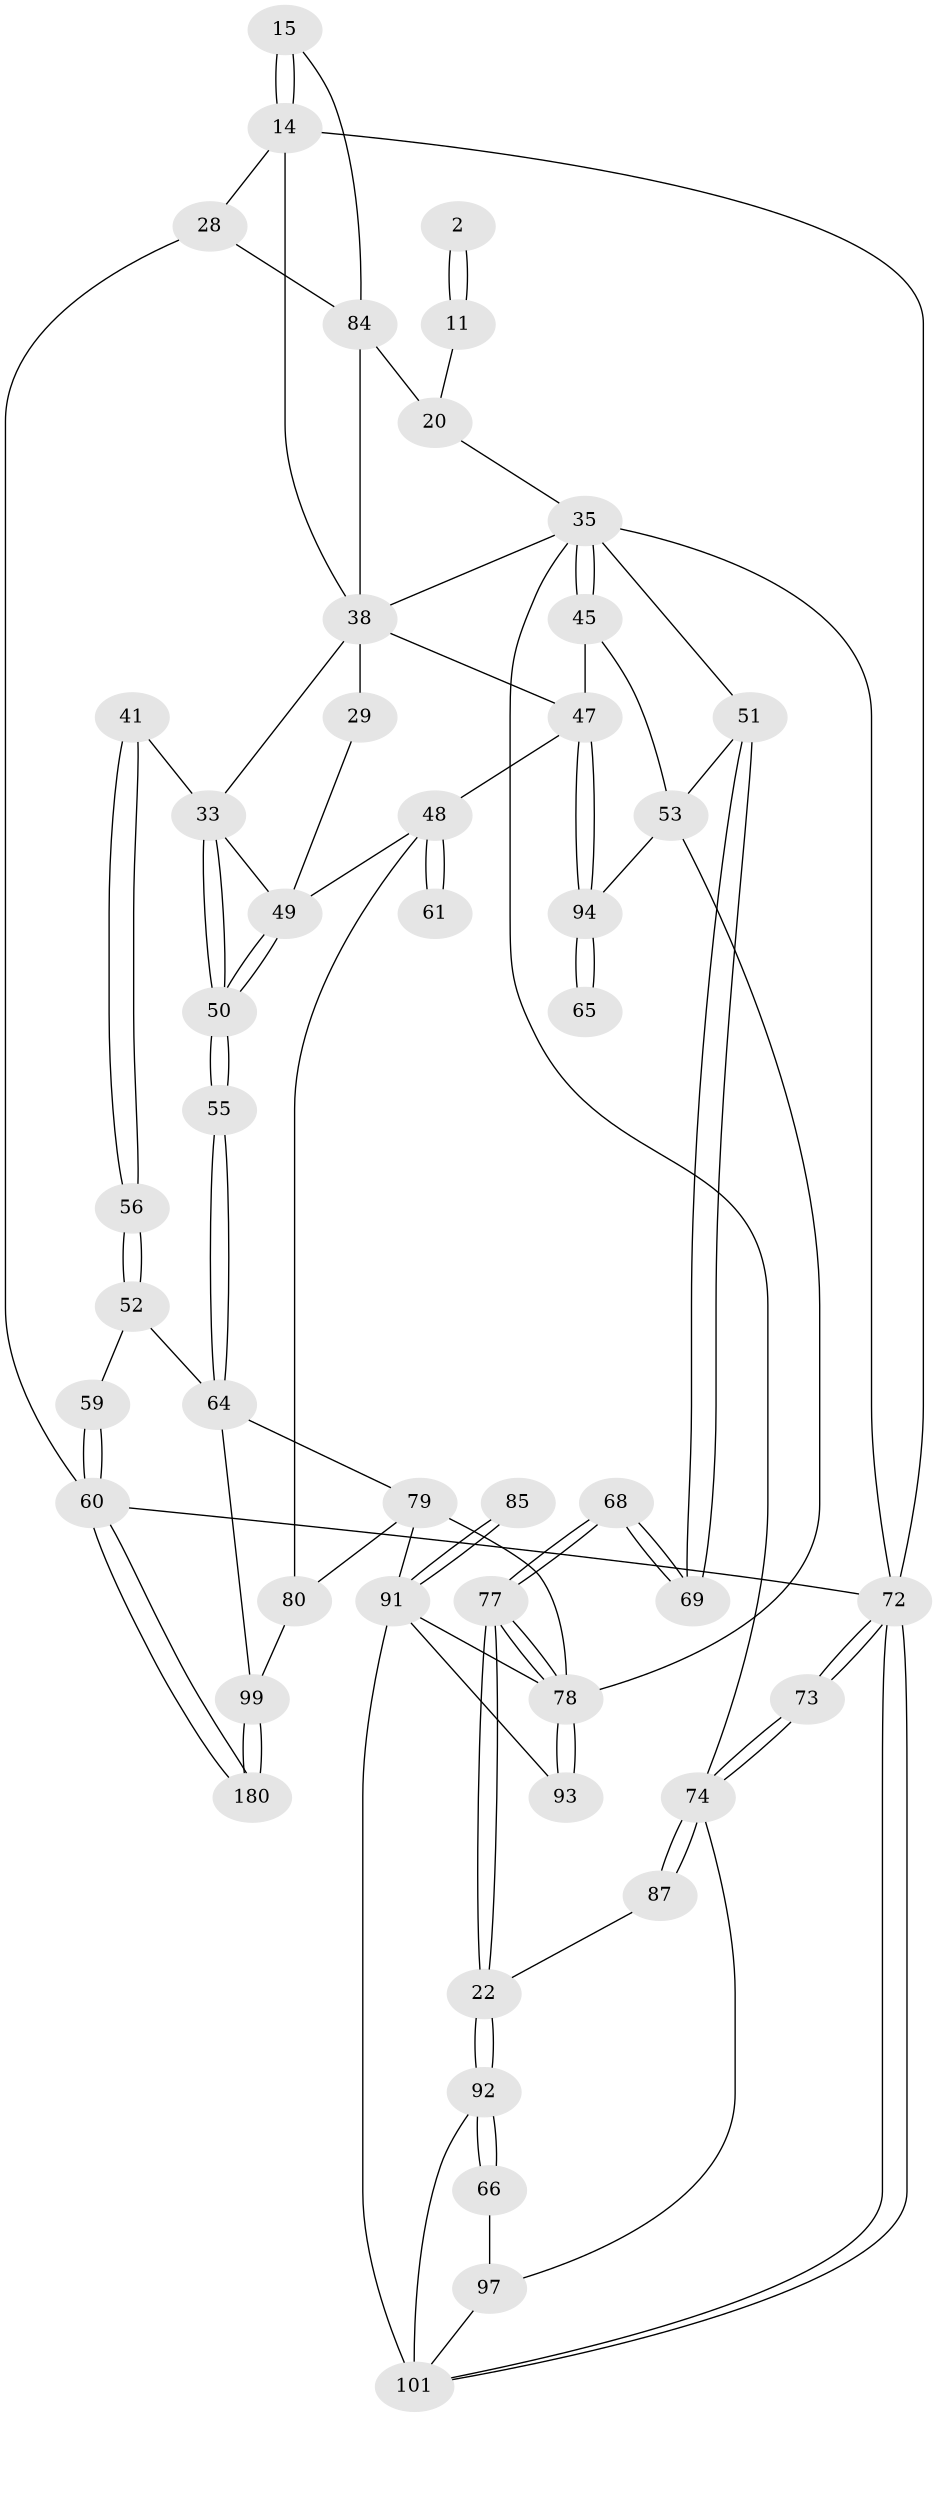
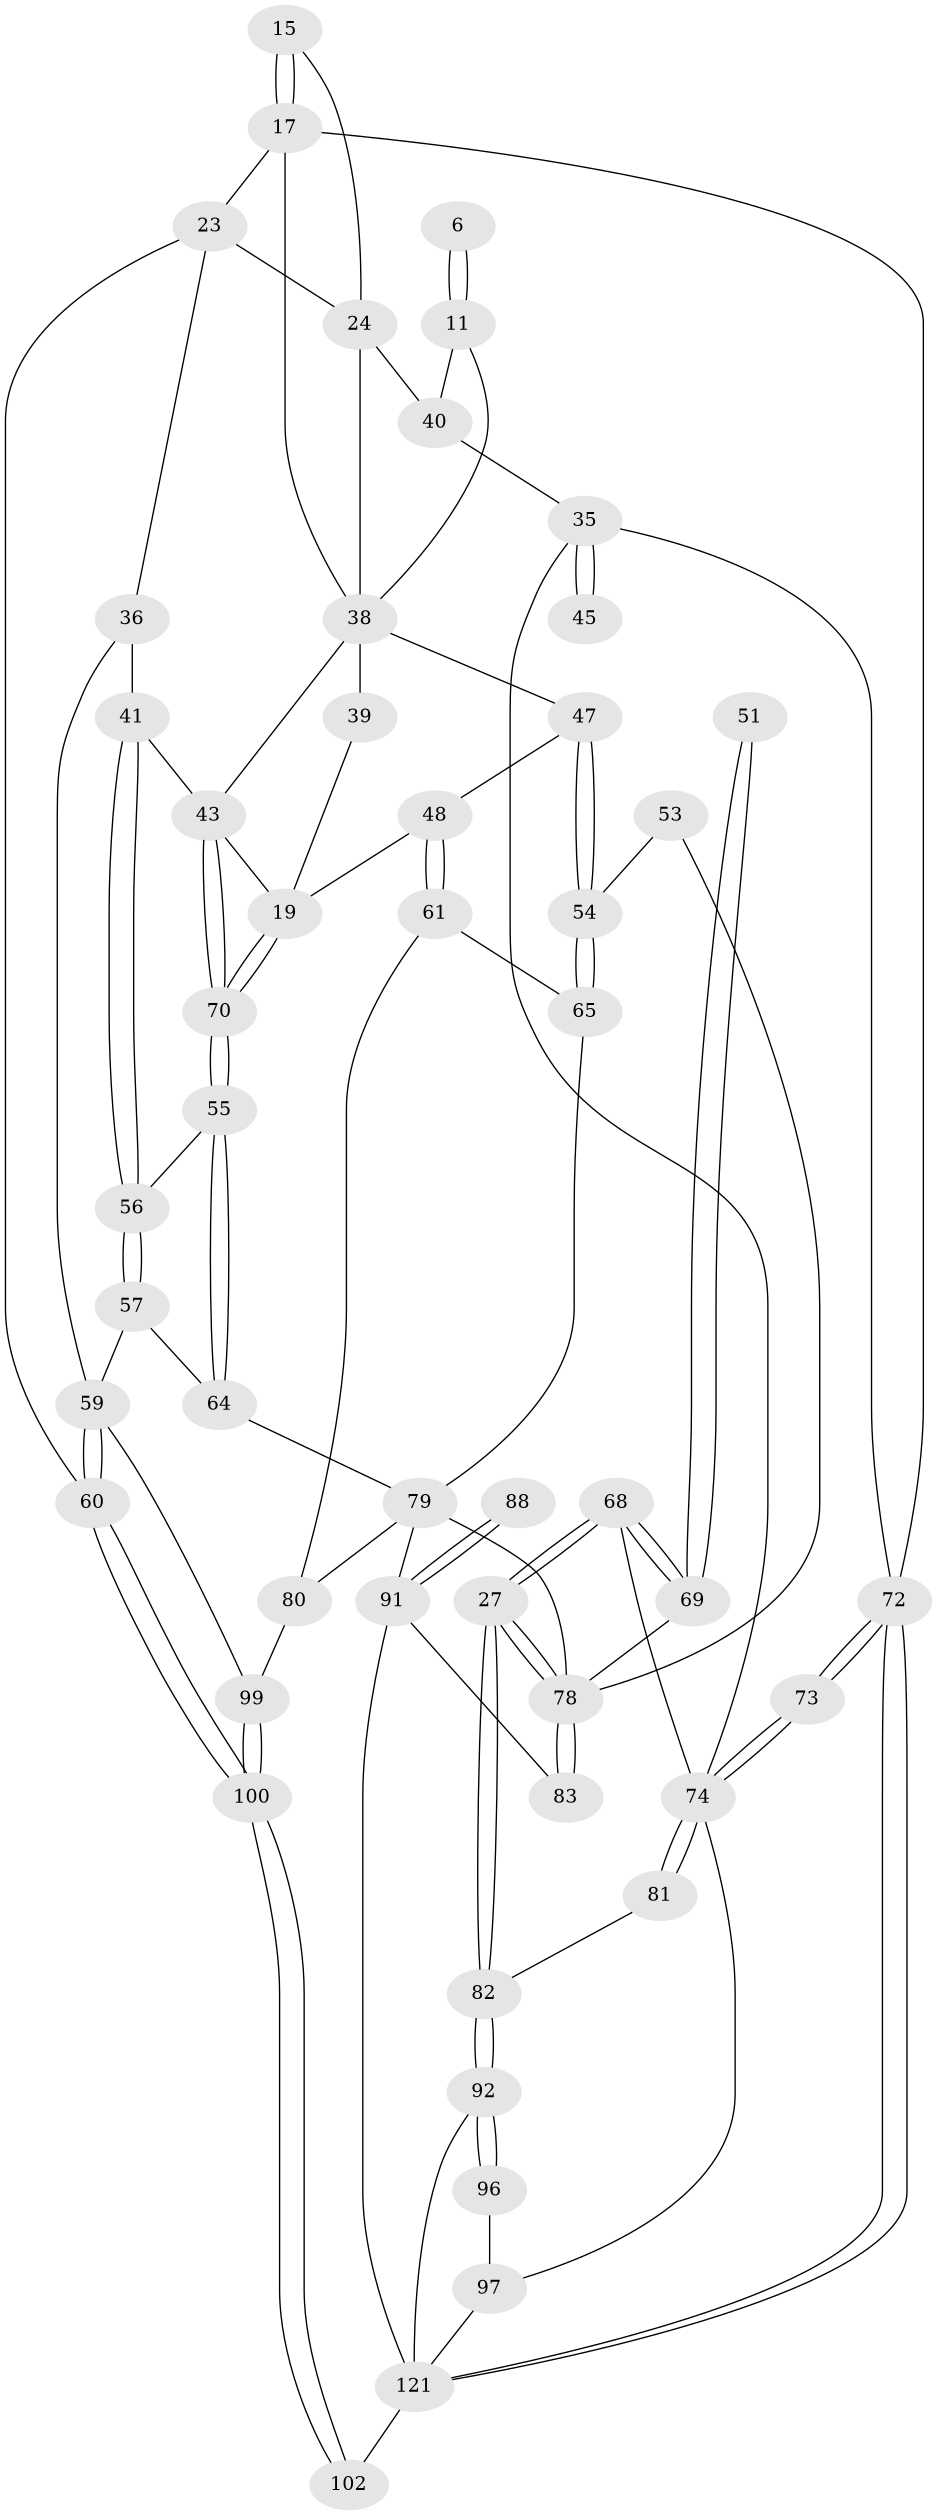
(285, 128) -> (285, 128)
(210, 226) -> (210, 226)
(458, 226) -> (458, 226)
(360, 325) -> (360, 325)
(435, 423) -> (435, 423)
(473, 570) -> (468, 485)
none -> (132, 619)
(667, 619) -> none
(585, 668) -> none
(643, 713) -> none
(360, 717) -> (360, 717)
(711, 767) -> none
(209, 816) -> (209, 816)
(285, 914) -> (285, 914)
(585, 914) -> (585, 914)
none -> (503, 958)
(220, 1012) -> (220, 1012)
none -> (176, 1159)
(295, 1191) -> (346, 1250)
none -> (574, 1286)
(132, 1307) -> (132, 1307)
(518, 1503) -> (518, 1503)
(531, 1551) -> none
(236, 1552) -> (180, 1549)
(491, 1601) -> (491, 1601)
(473, 1647) -> (629, 1650)
none -> (651, 1652)
(252, 1798) -> (252, 1798)
(566, 1798) -> (566, 1798)
(660, 1896) -> (660, 1896)
(484, 1994) -> (484, 1994)
(490, 2190) -> (490, 2190)
(415, 2387) -> (415, 2387)
none -> (349, 2485)
